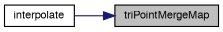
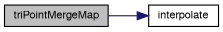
(89, 16) -> (123, 16)
